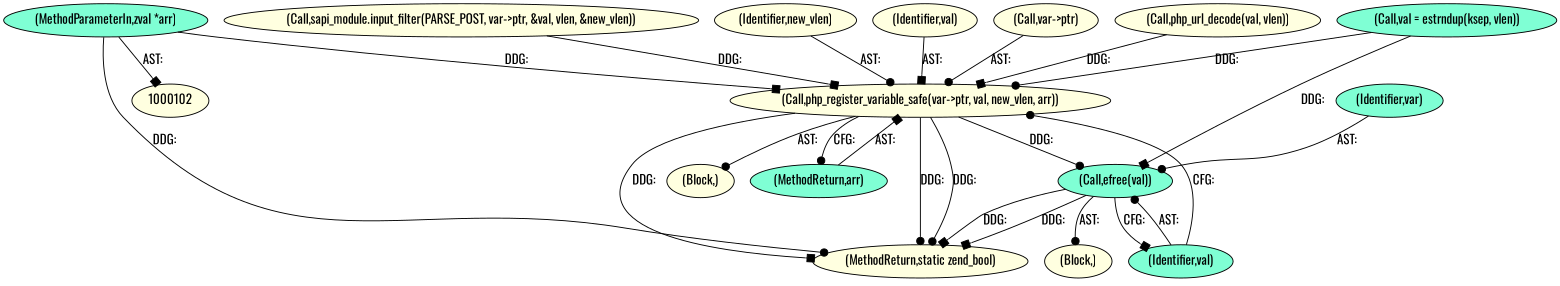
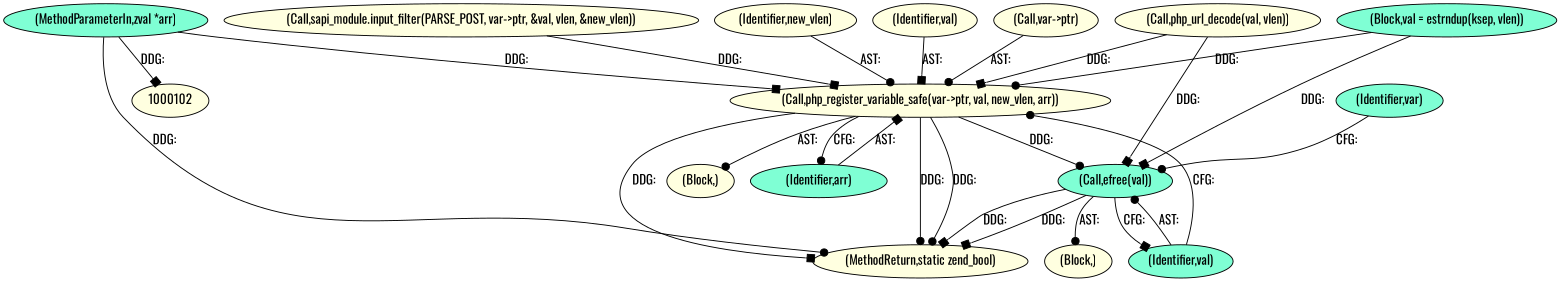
(1447, 20) -> (1447, 20)
(154, 60) -> (154, 60)
none -> (1169, 97)
(1348, 141) -> (1348, 141)
(819, 181) -> (819, 181)
